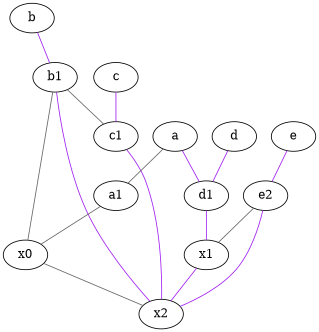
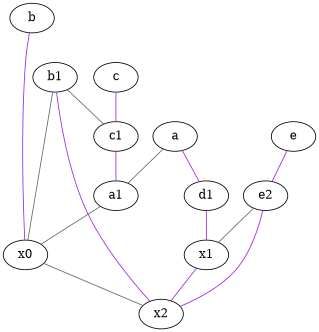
(44, 48) -> (23, 136)
(234, 136) -> none
(156, 221) -> (116, 166)
